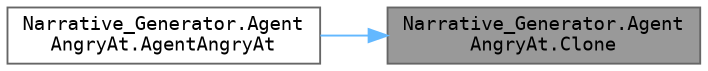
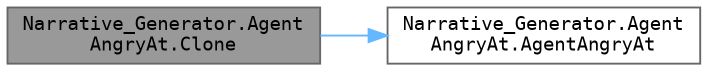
(344, 36) -> (344, 36)
